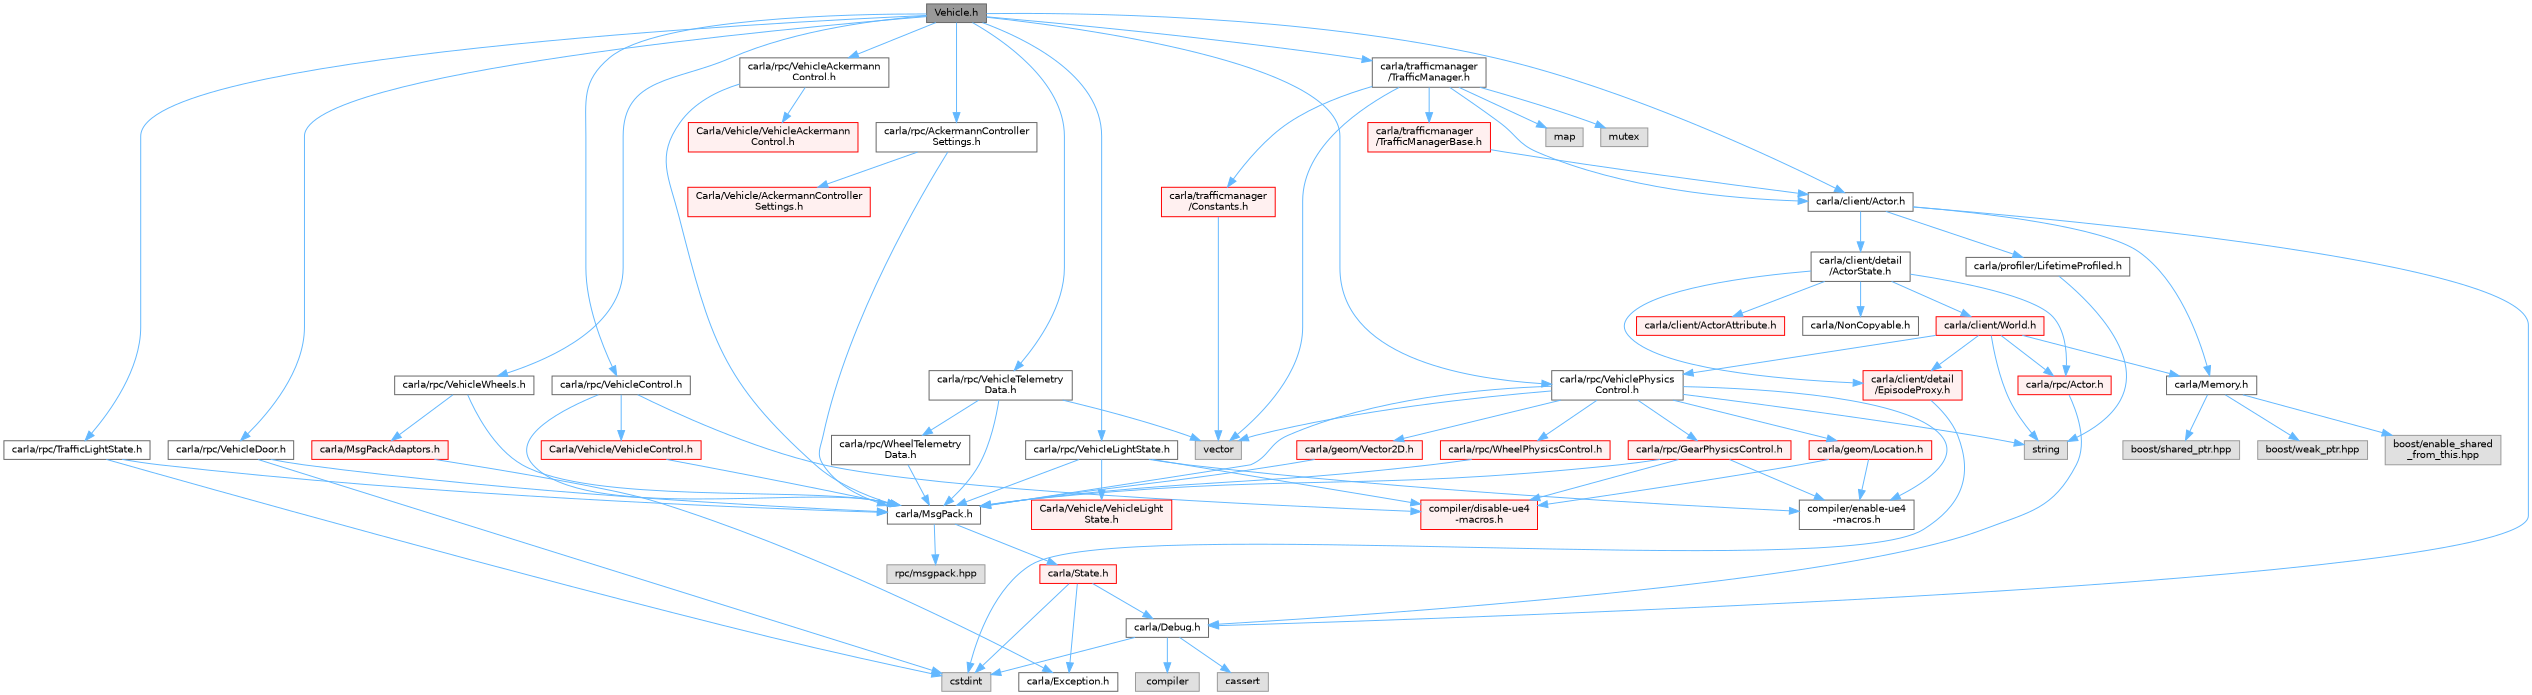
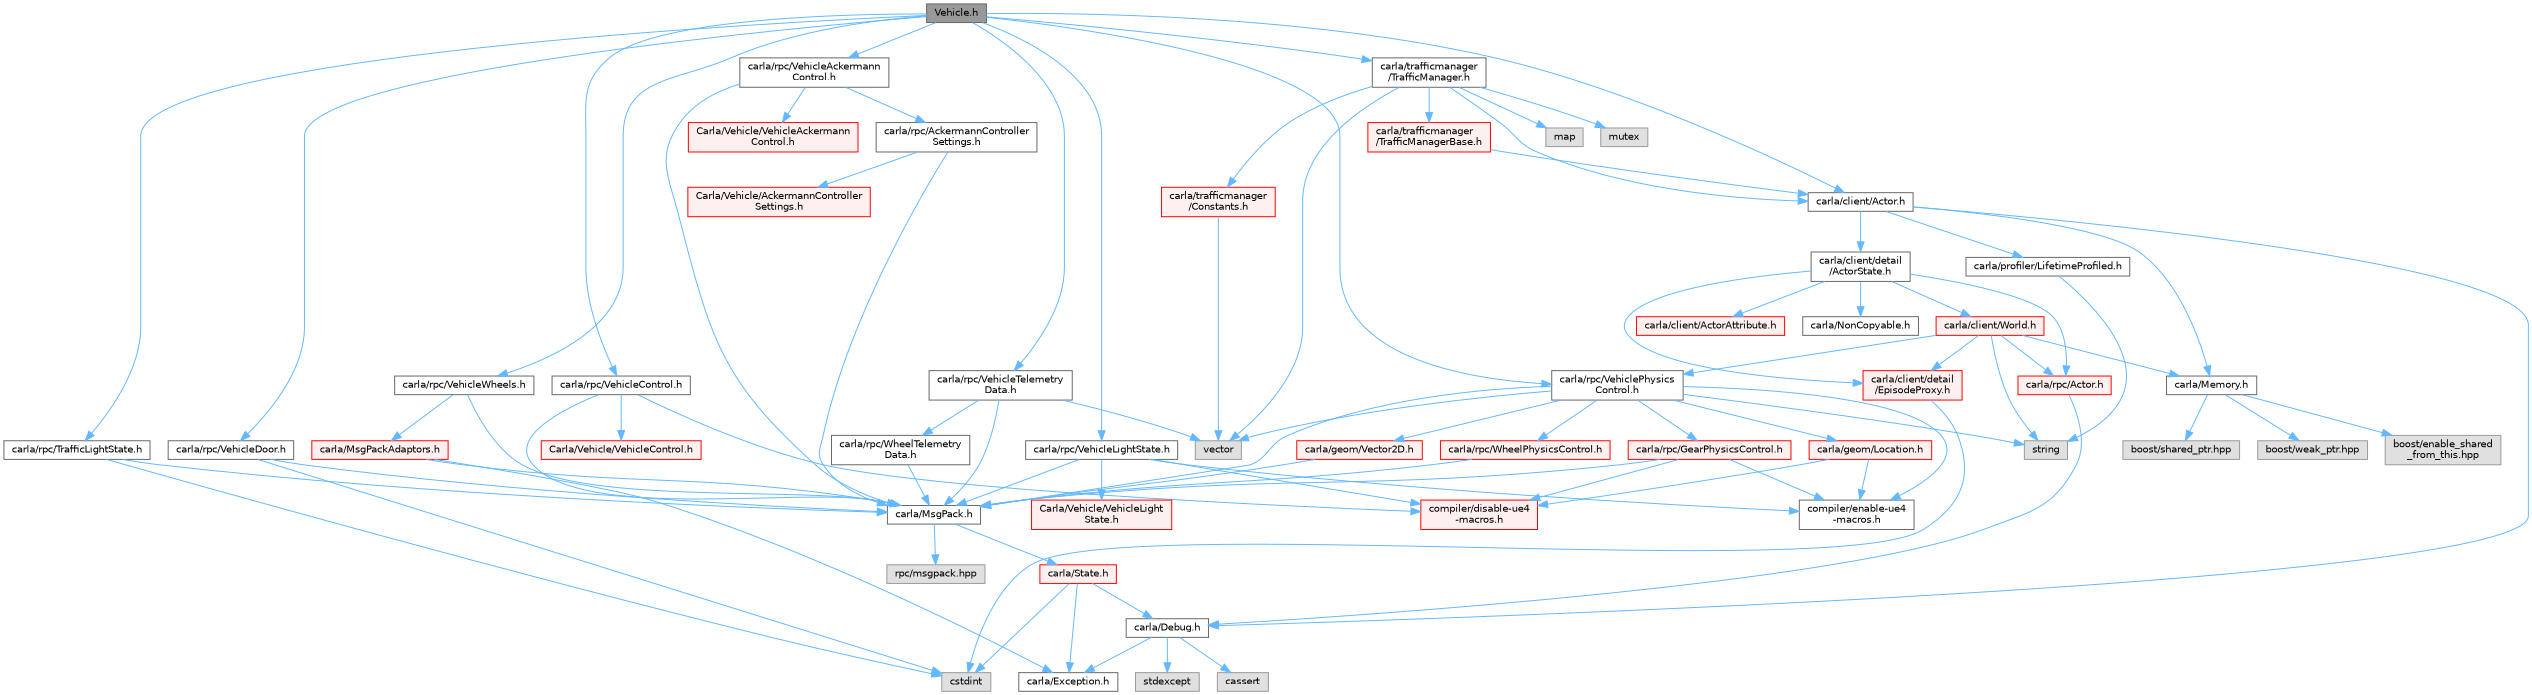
(957, 67) -> (881, 103)
(777, 481) -> (659, 480)
(1064, 656) -> (1122, 653)
(1167, 682) -> (1167, 682)
